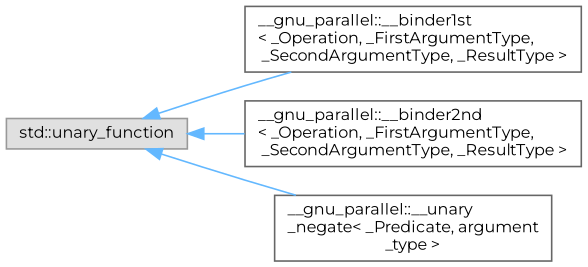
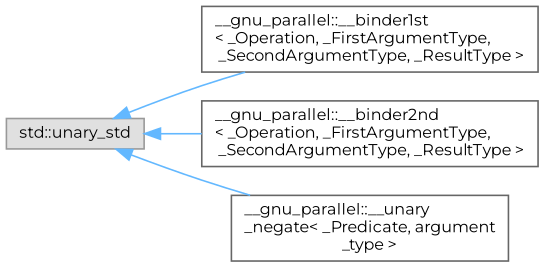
(97, 134) -> (75, 134)
